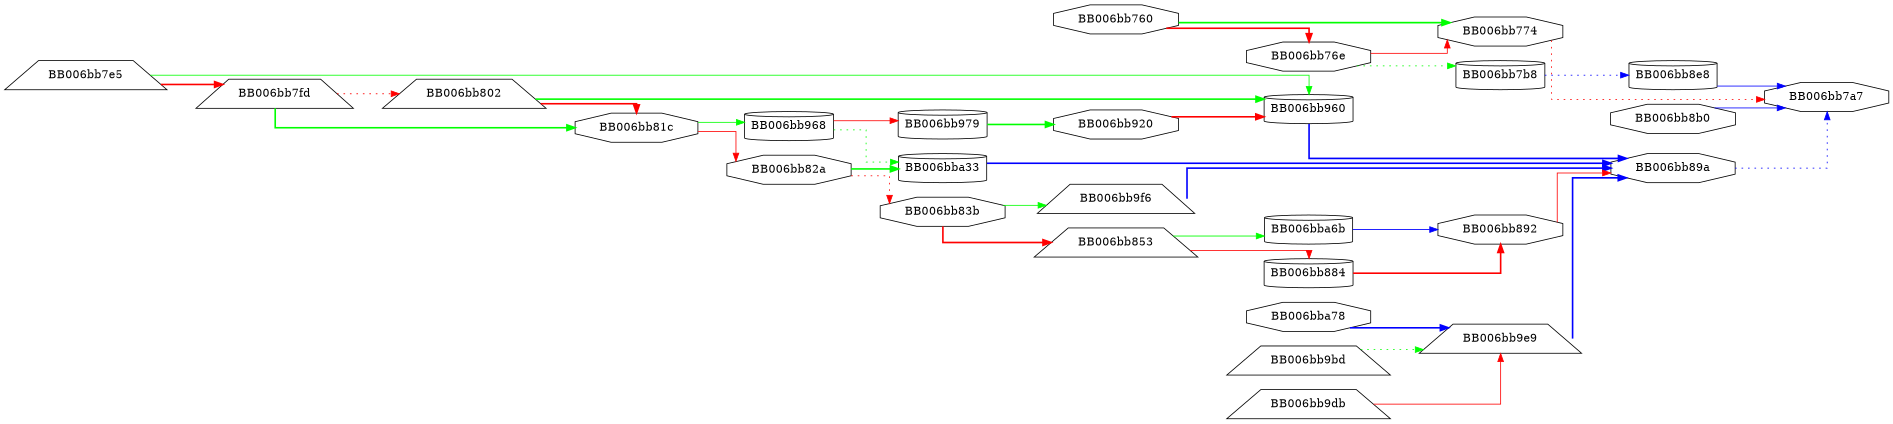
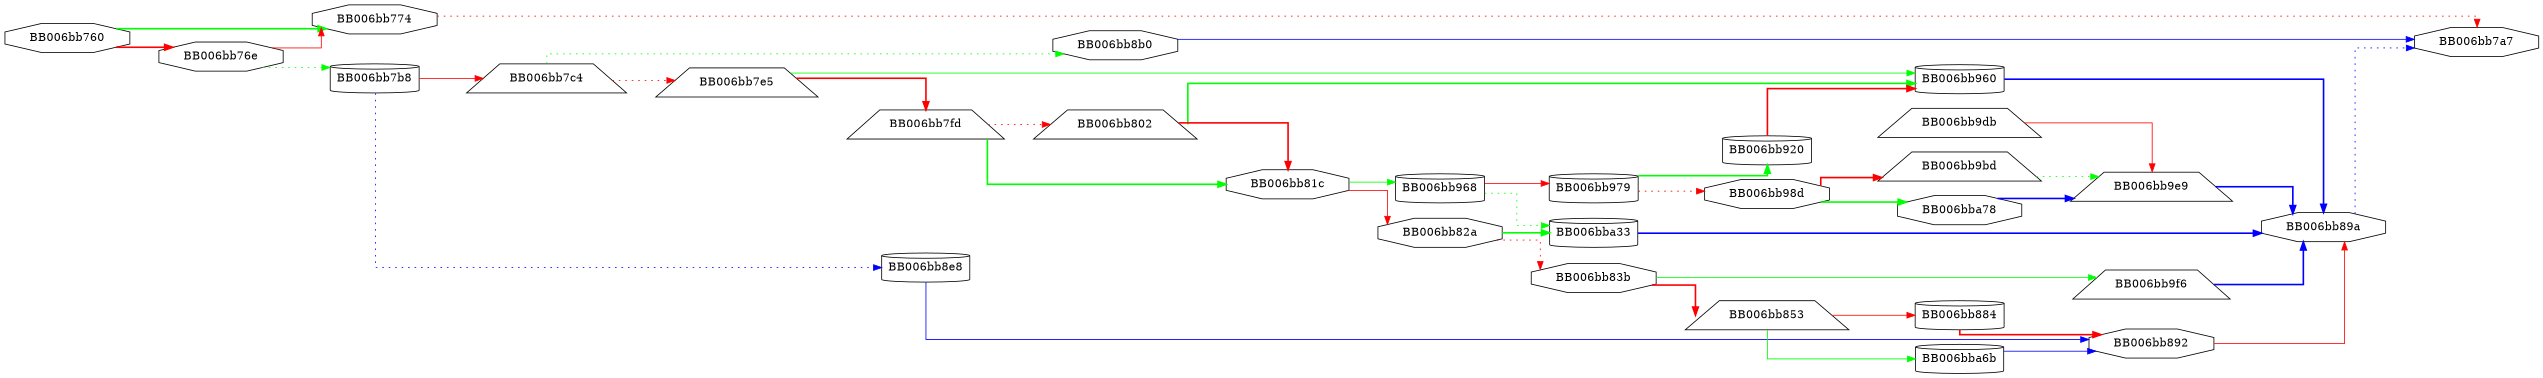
none -> (547, 78)
(1747, 86) -> (1475, 340)
(1116, 124) -> (1767, 150)
none -> (1767, 194)
